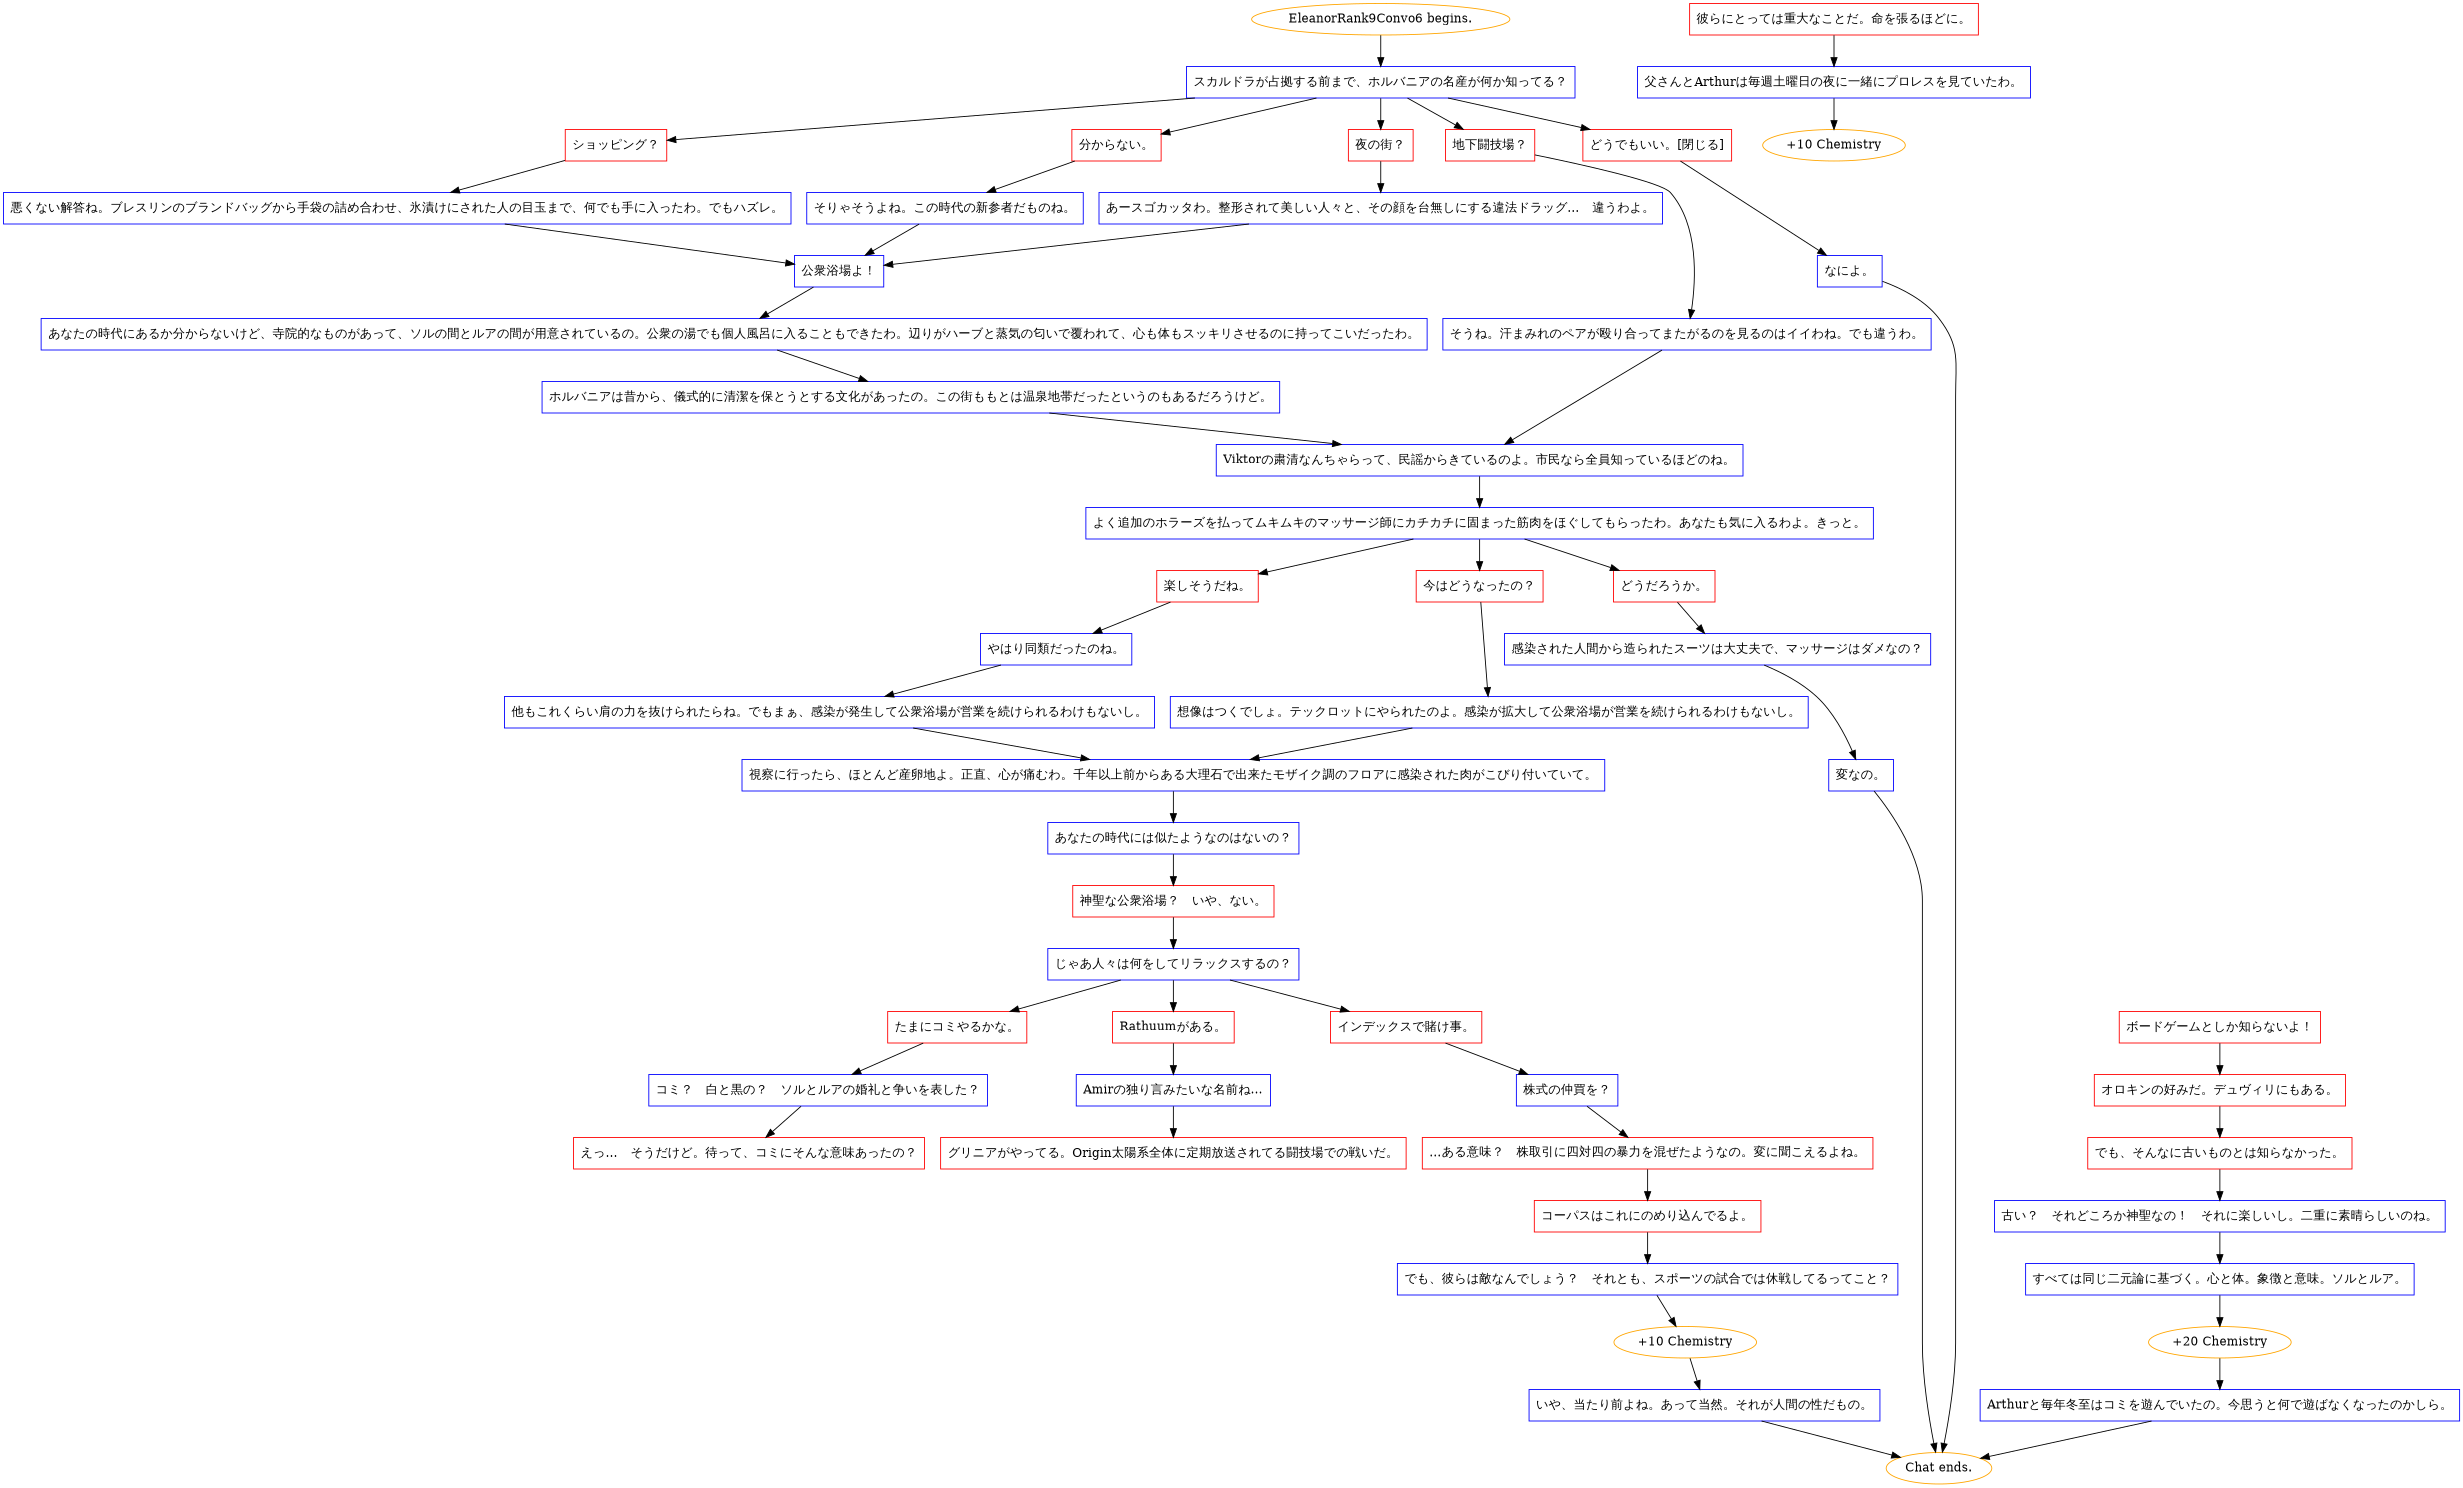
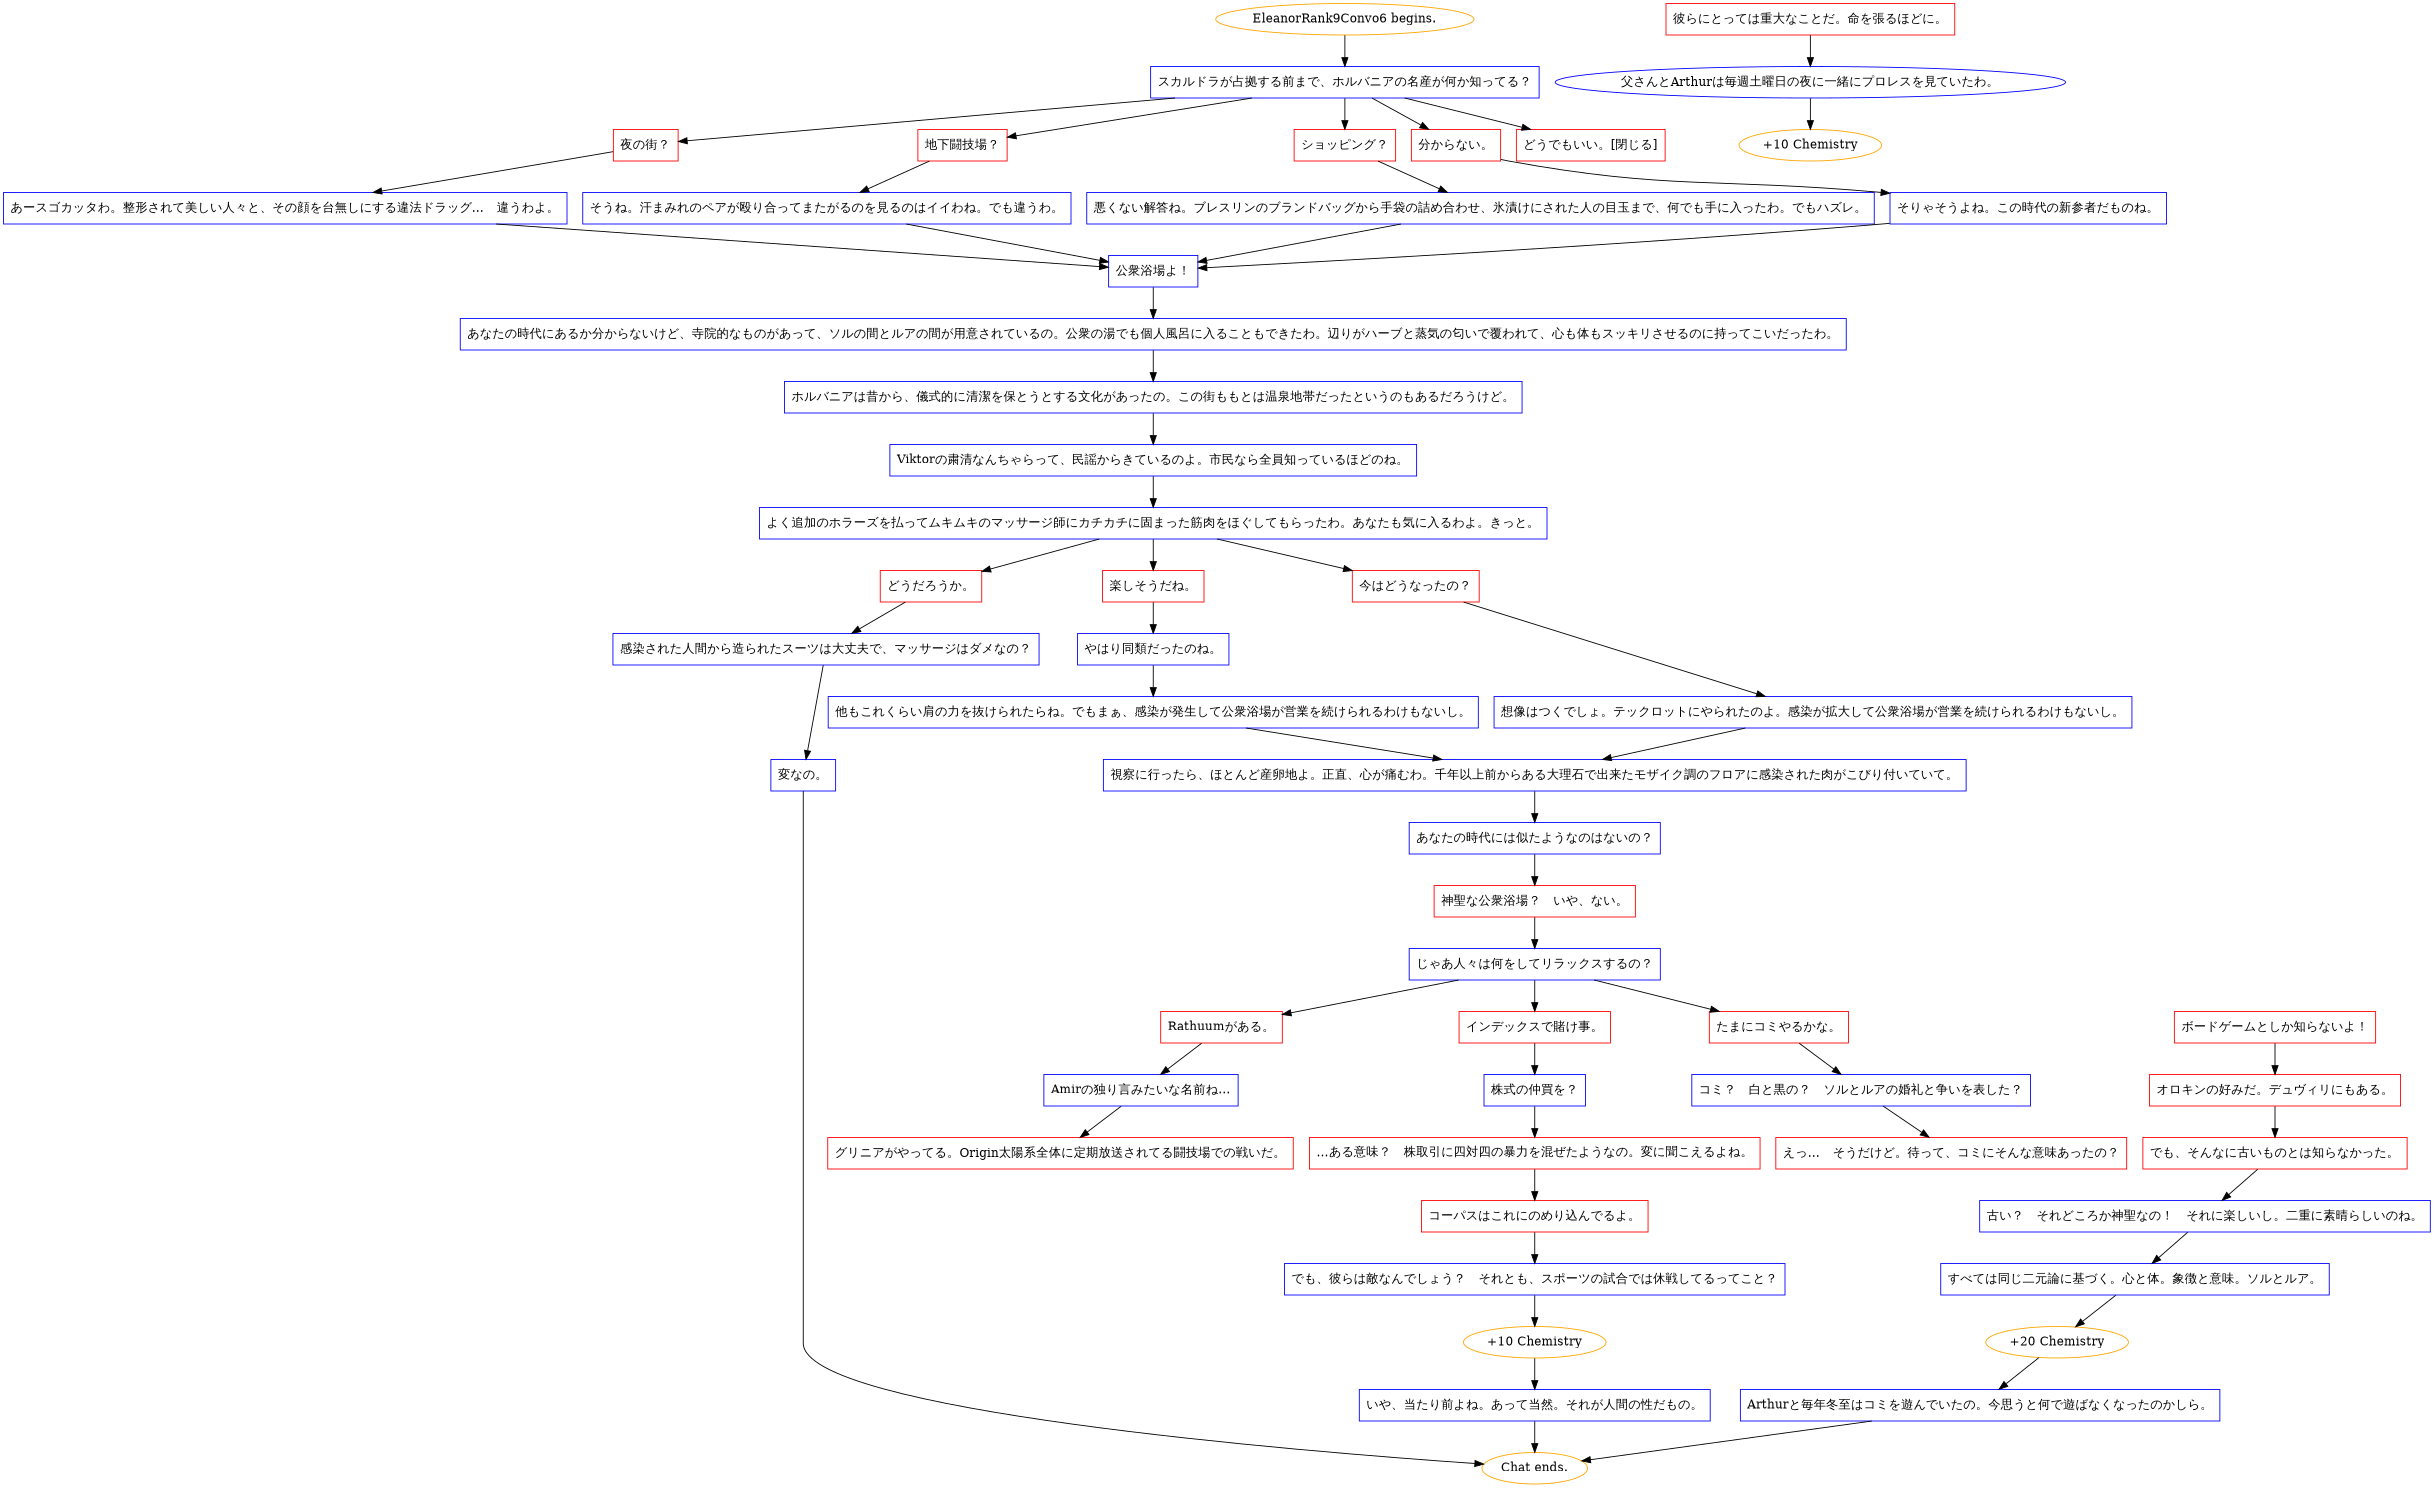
(1834, 82) -> (1810, 82)
(1850, 271) -> none
(1587, 395) -> (1003, 242)
